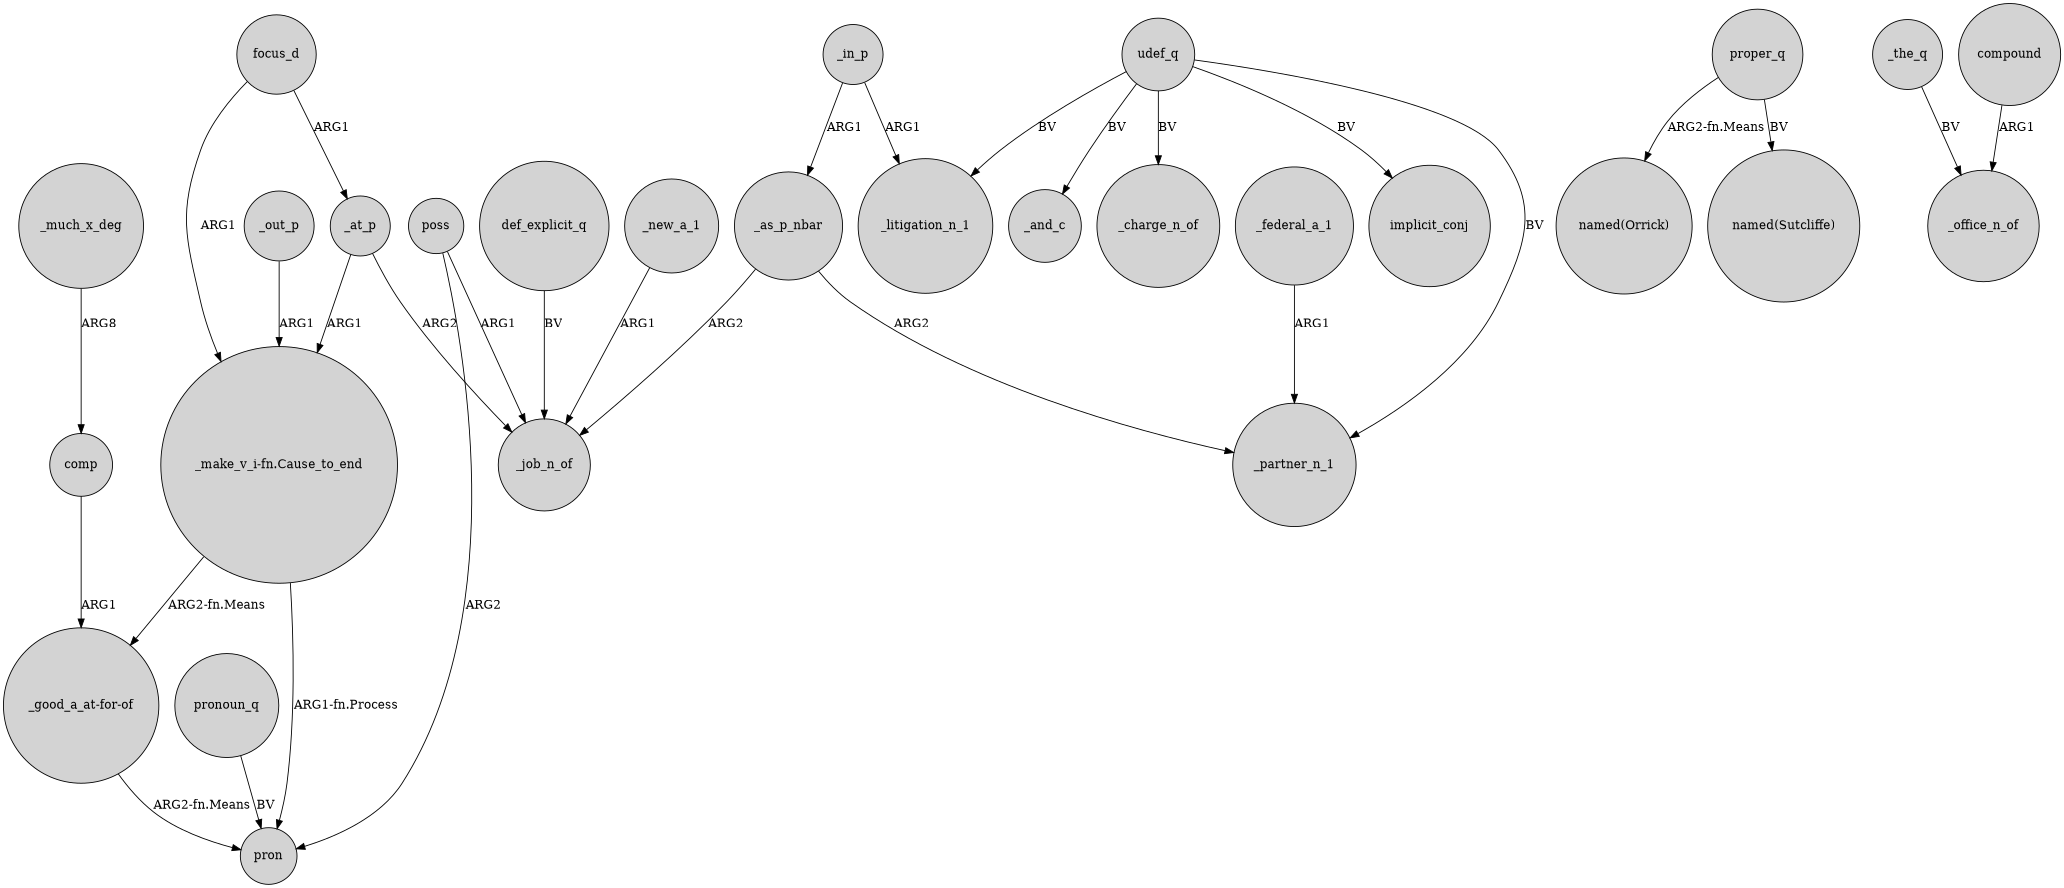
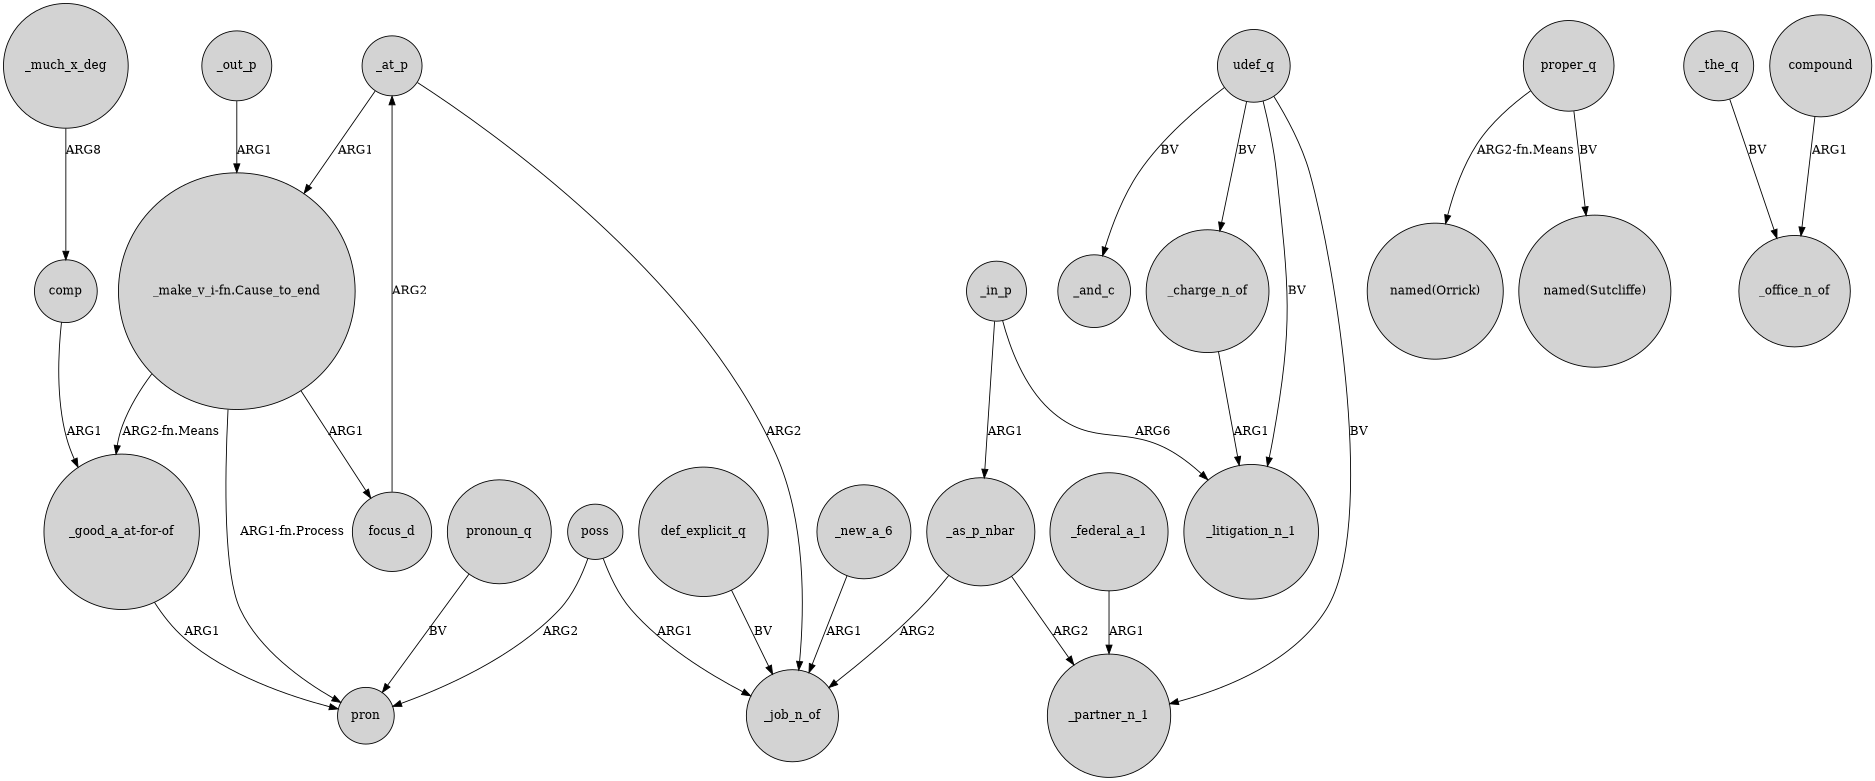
(332, 128) -> (410, 291)
(903, 128) -> (1153, 432)
(187, 211) -> (333, 441)
(672, 226) -> (864, 532)
(1430, 226) -> none
none -> (1228, 404)
(202, 805) -> (202, 632)
